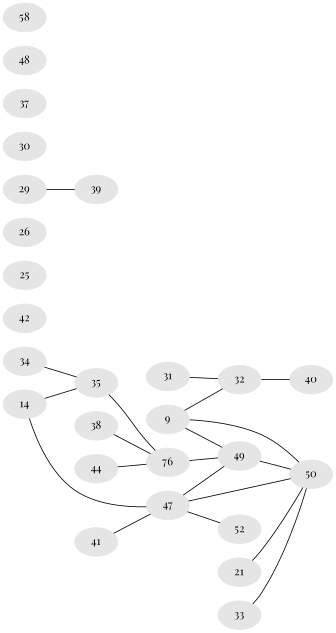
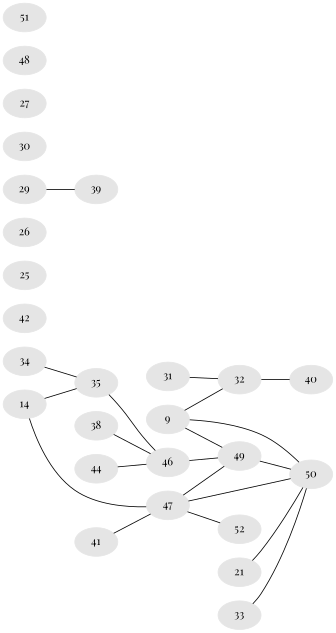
(25, 18) -> (25, 18)
(25, 103) -> (25, 103)
(168, 462) -> (168, 462)
